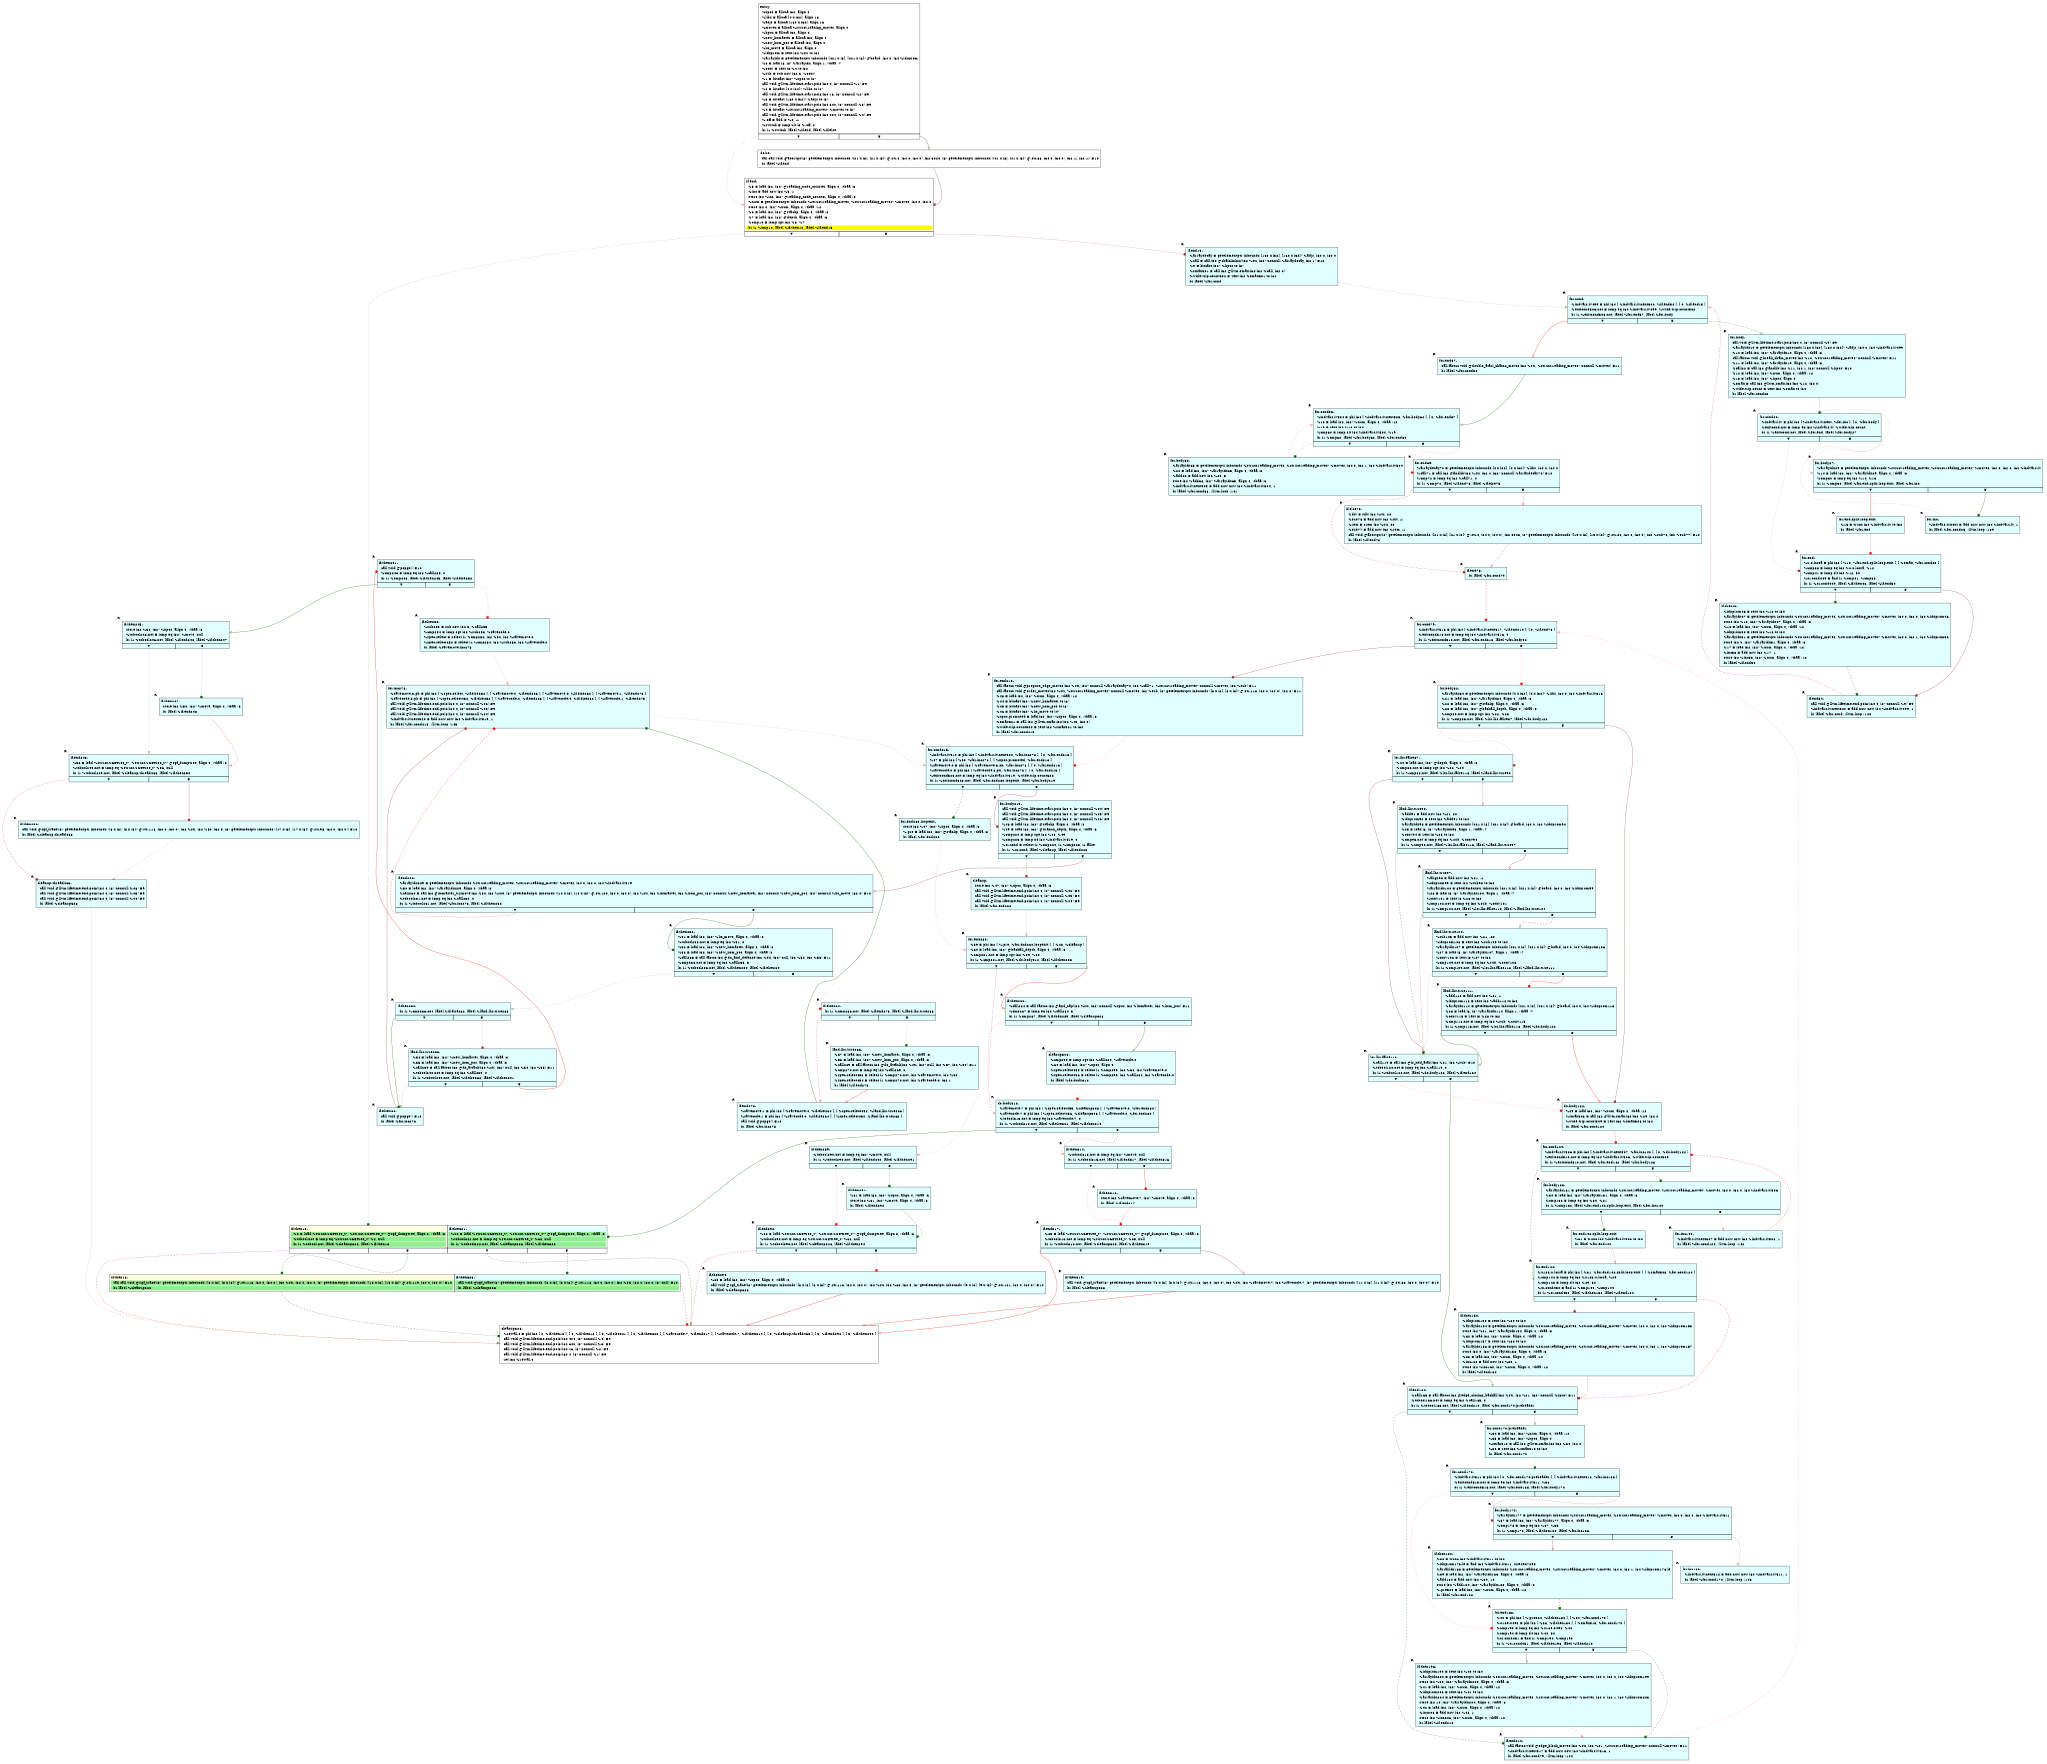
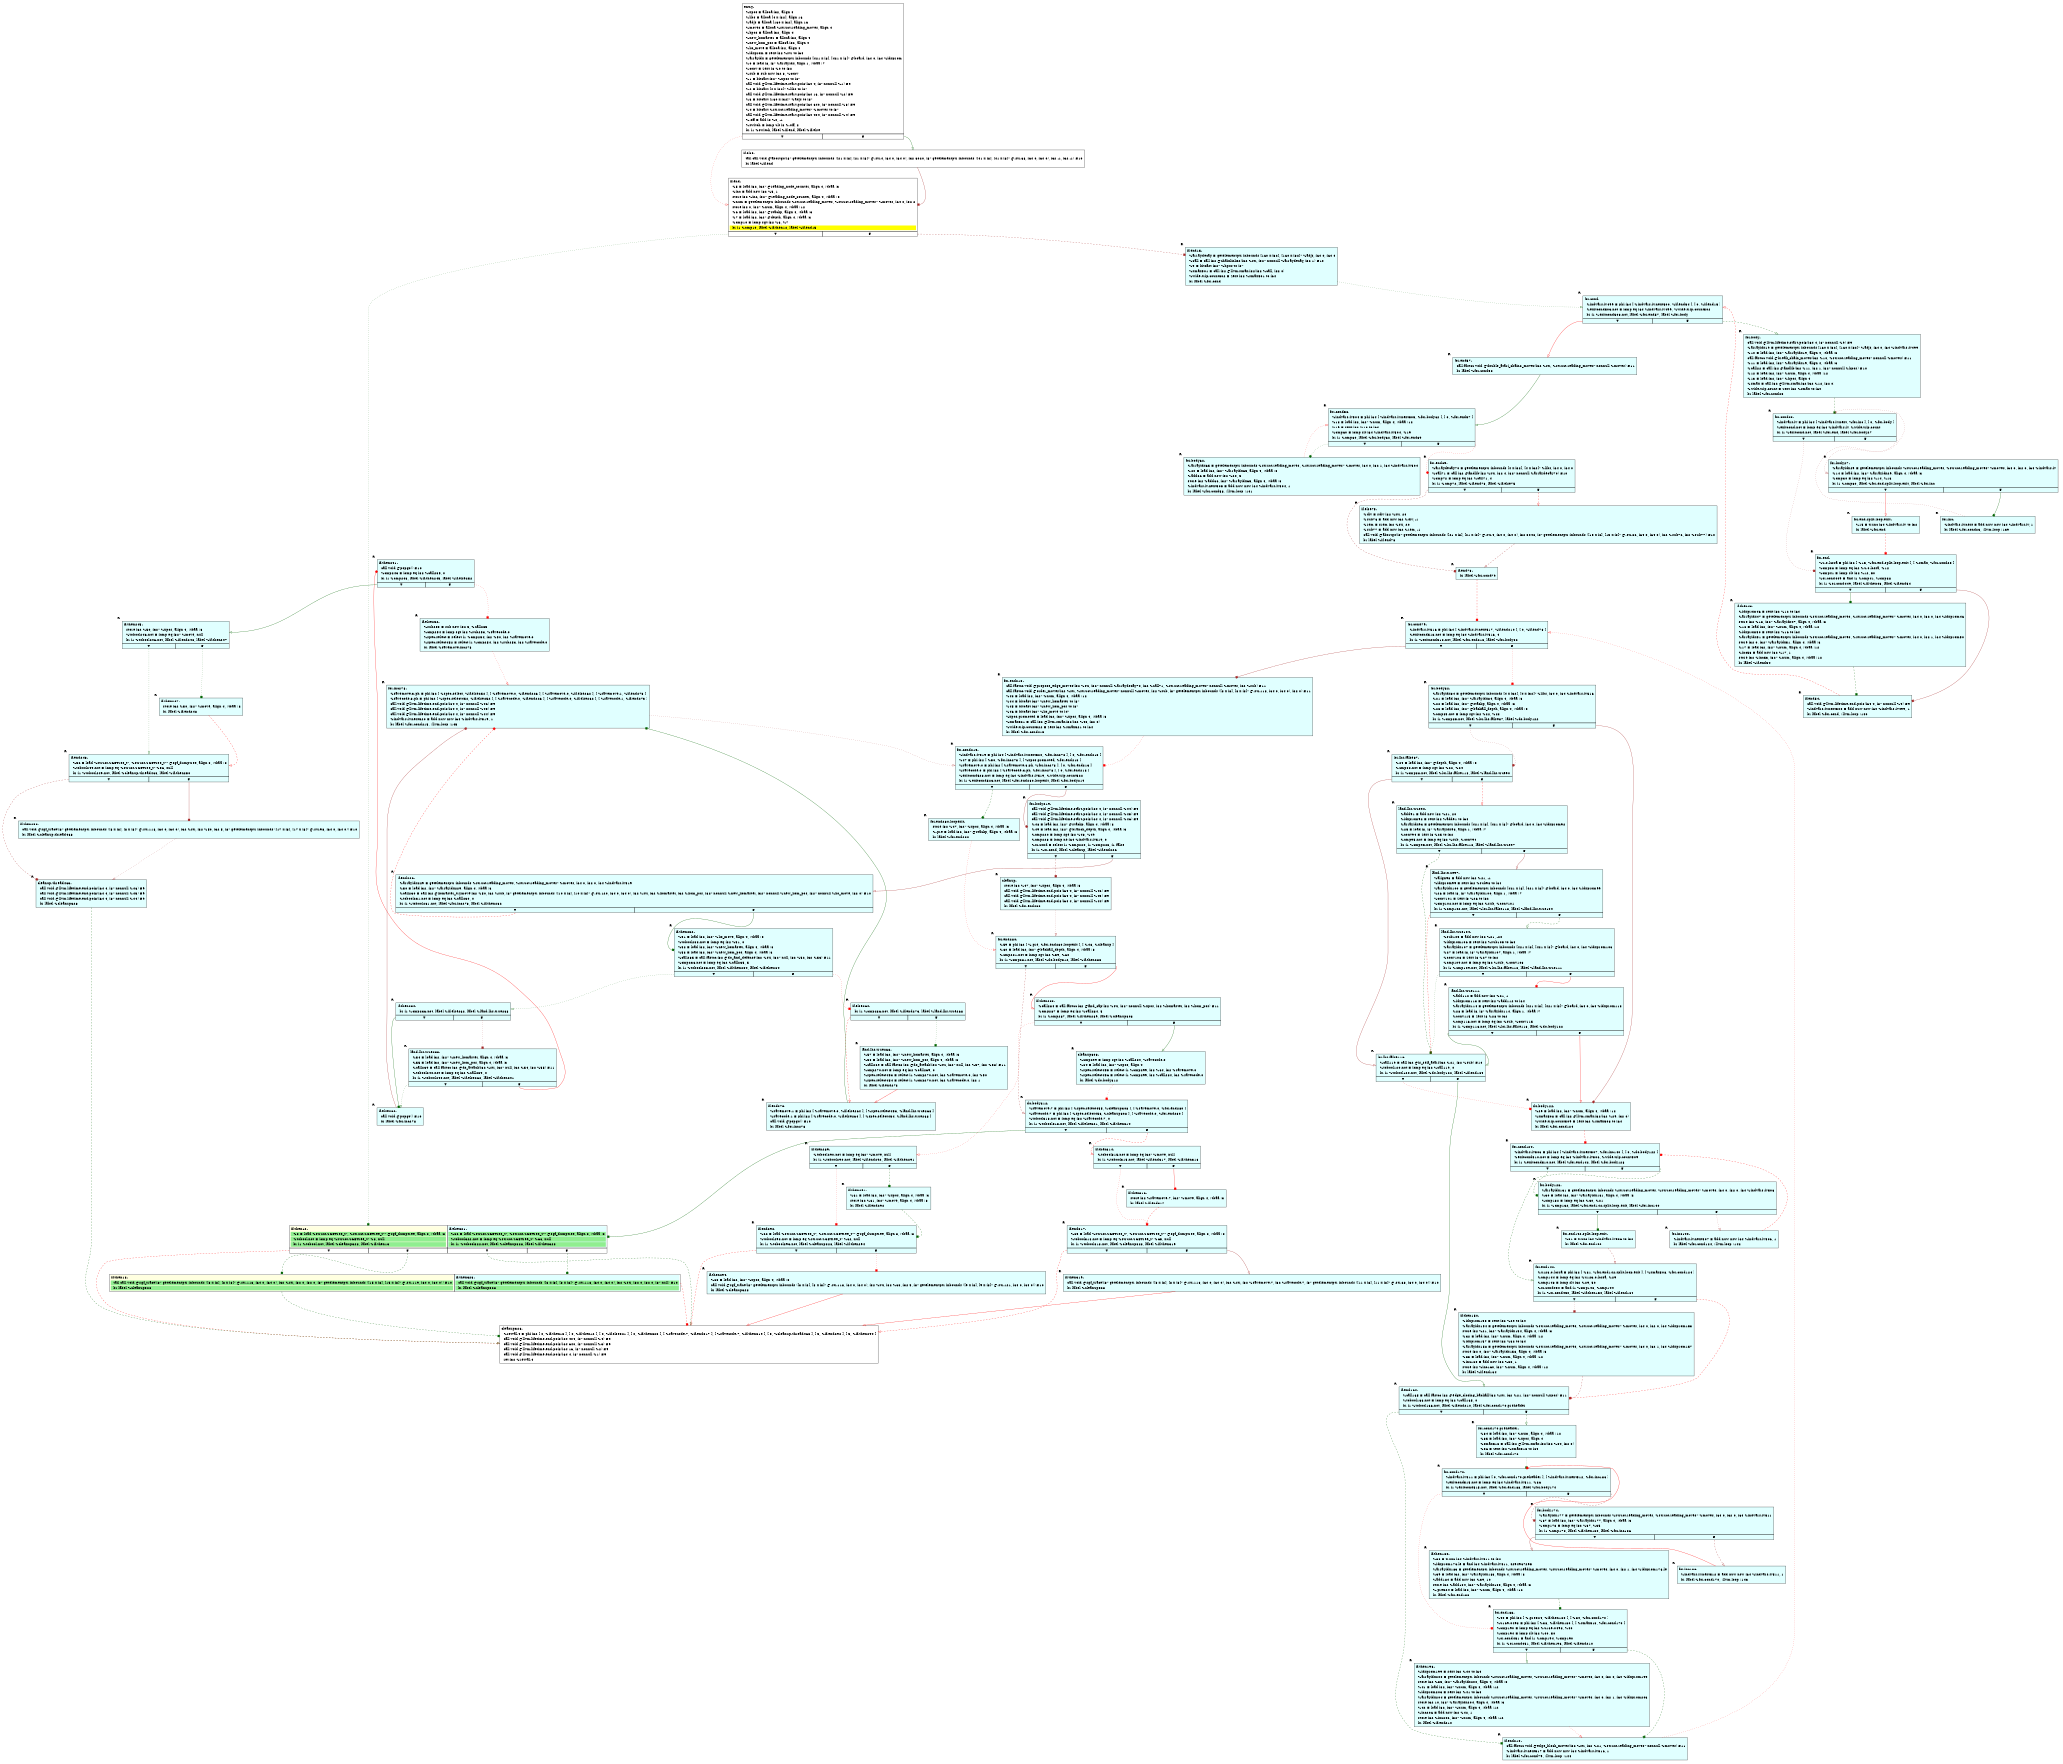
(99, 1304) -> (99, 1304)
(996, 1319) -> (995, 1318)
none -> (1524, 1518)
